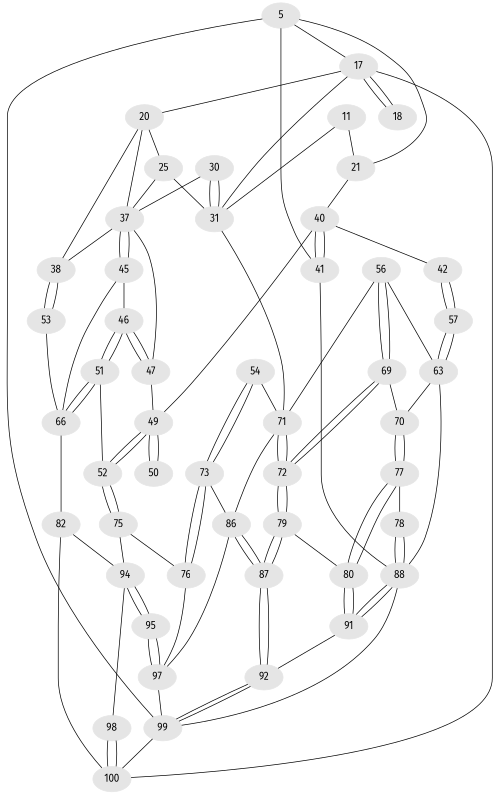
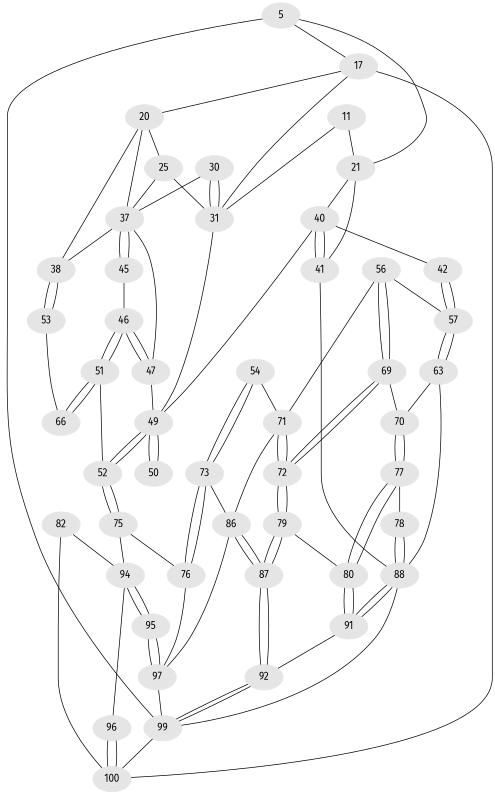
(398, 117) -> none
(281, 147) -> (349, 222)
(267, 316) -> (195, 324)
(410, 321) -> (417, 296)
(81, 342) -> none
(61, 474) -> none
(112, 728) -> (112, 728)
